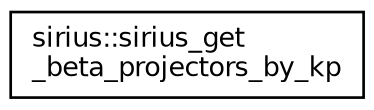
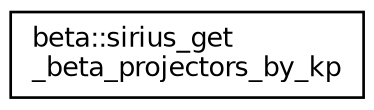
(187, 55) -> (187, 55)
